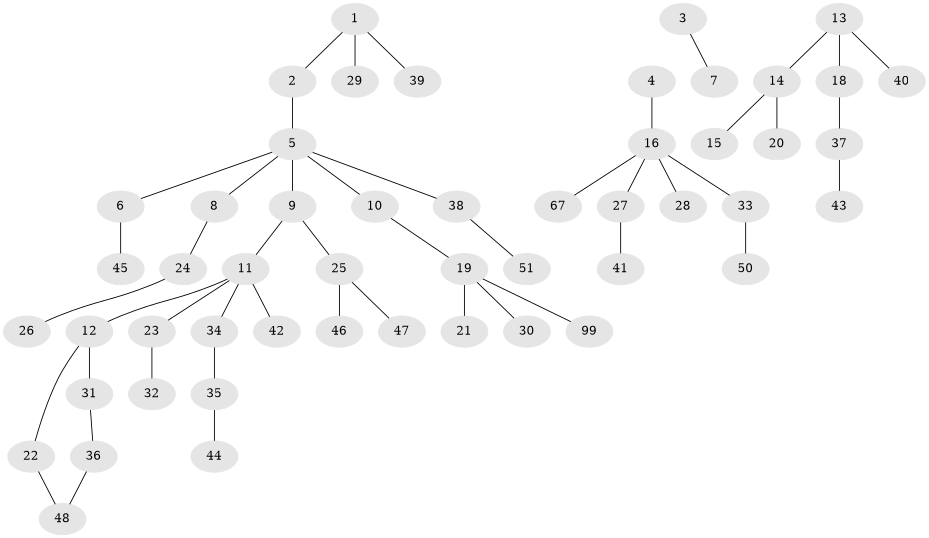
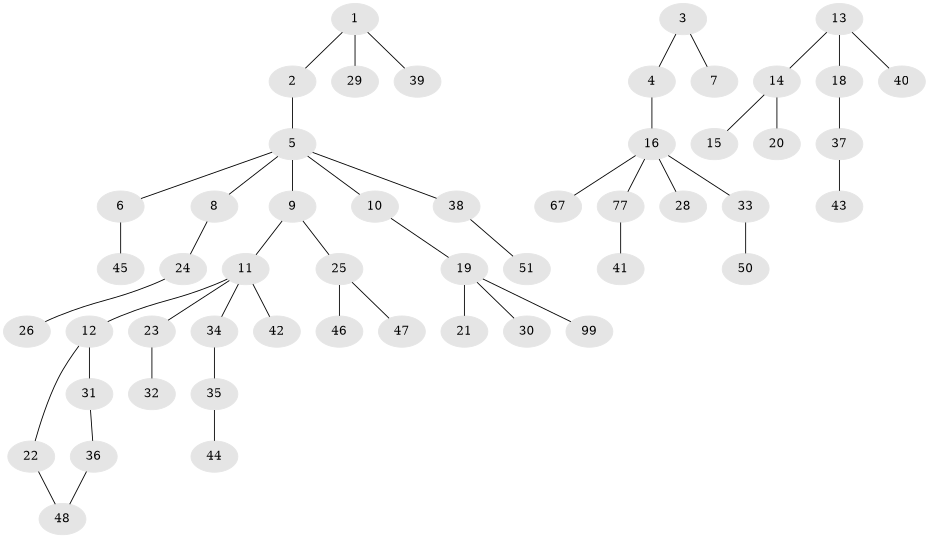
none -> (668, 50)
(621, 207) -> (621, 207)
